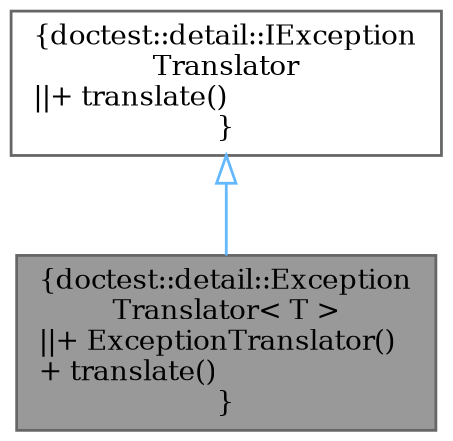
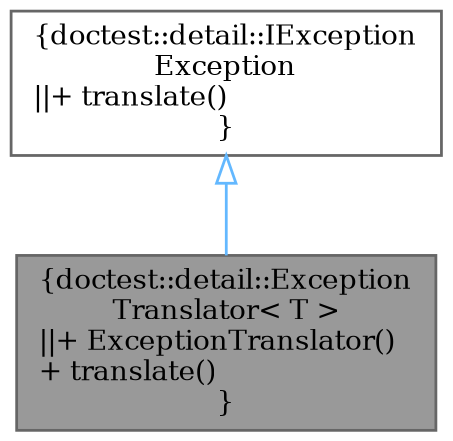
(226, 83) -> (226, 83)
